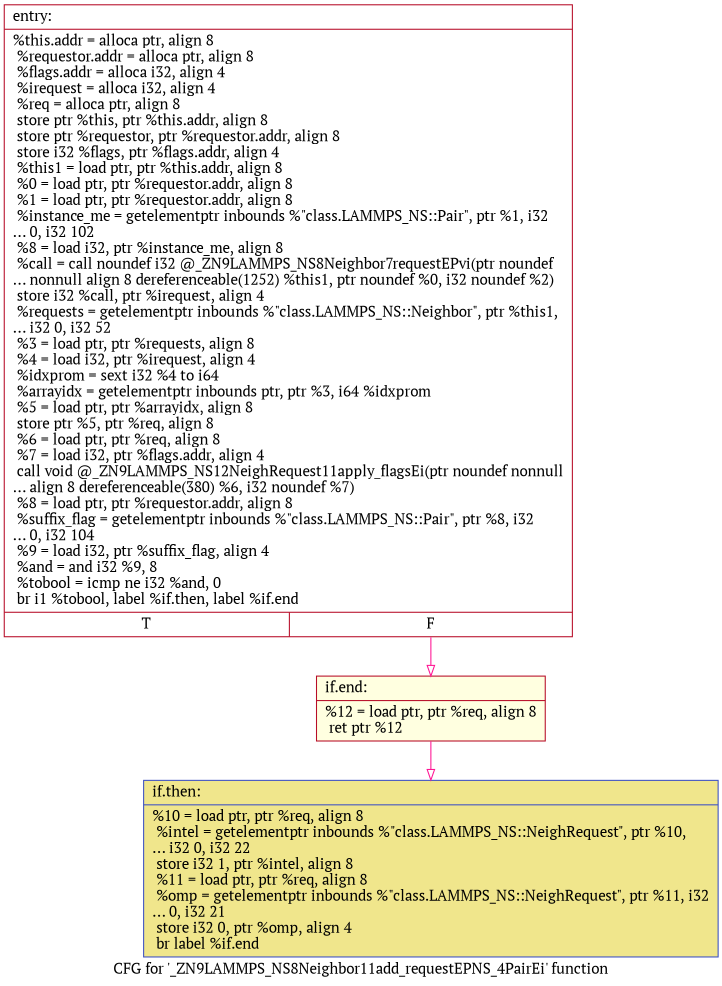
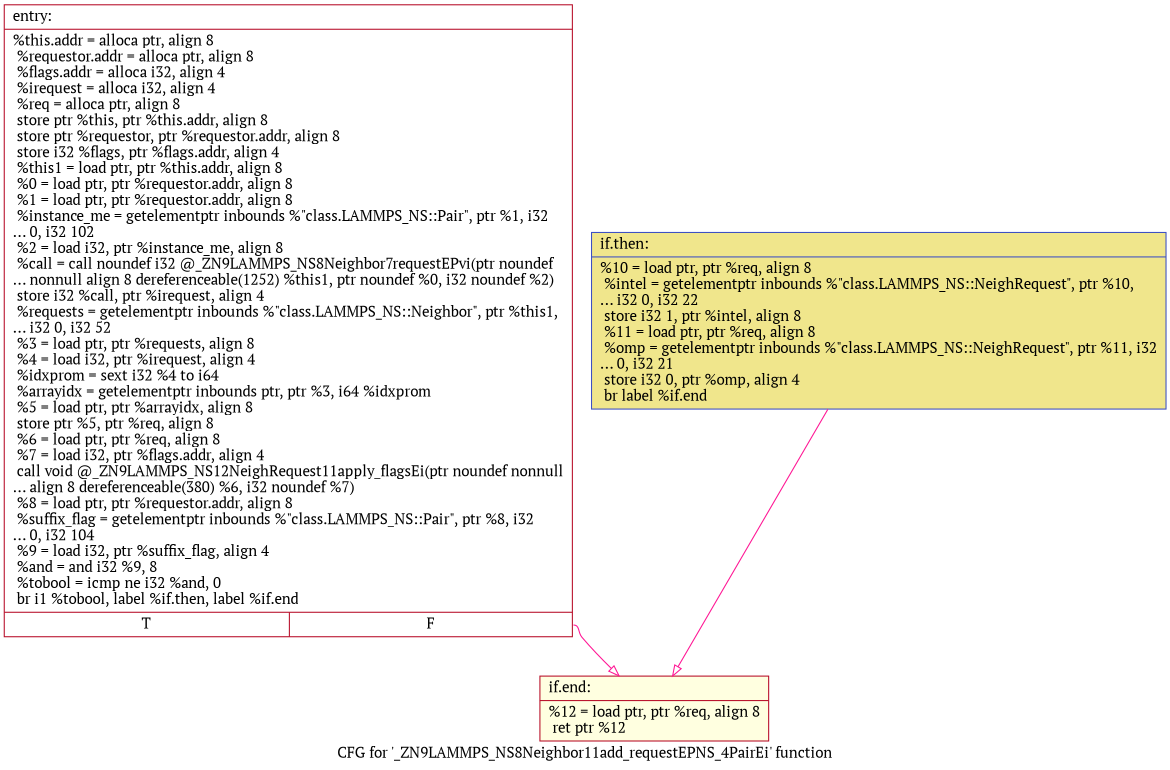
(148, 248) -> (148, 248)
(431, 755) -> (753, 538)
